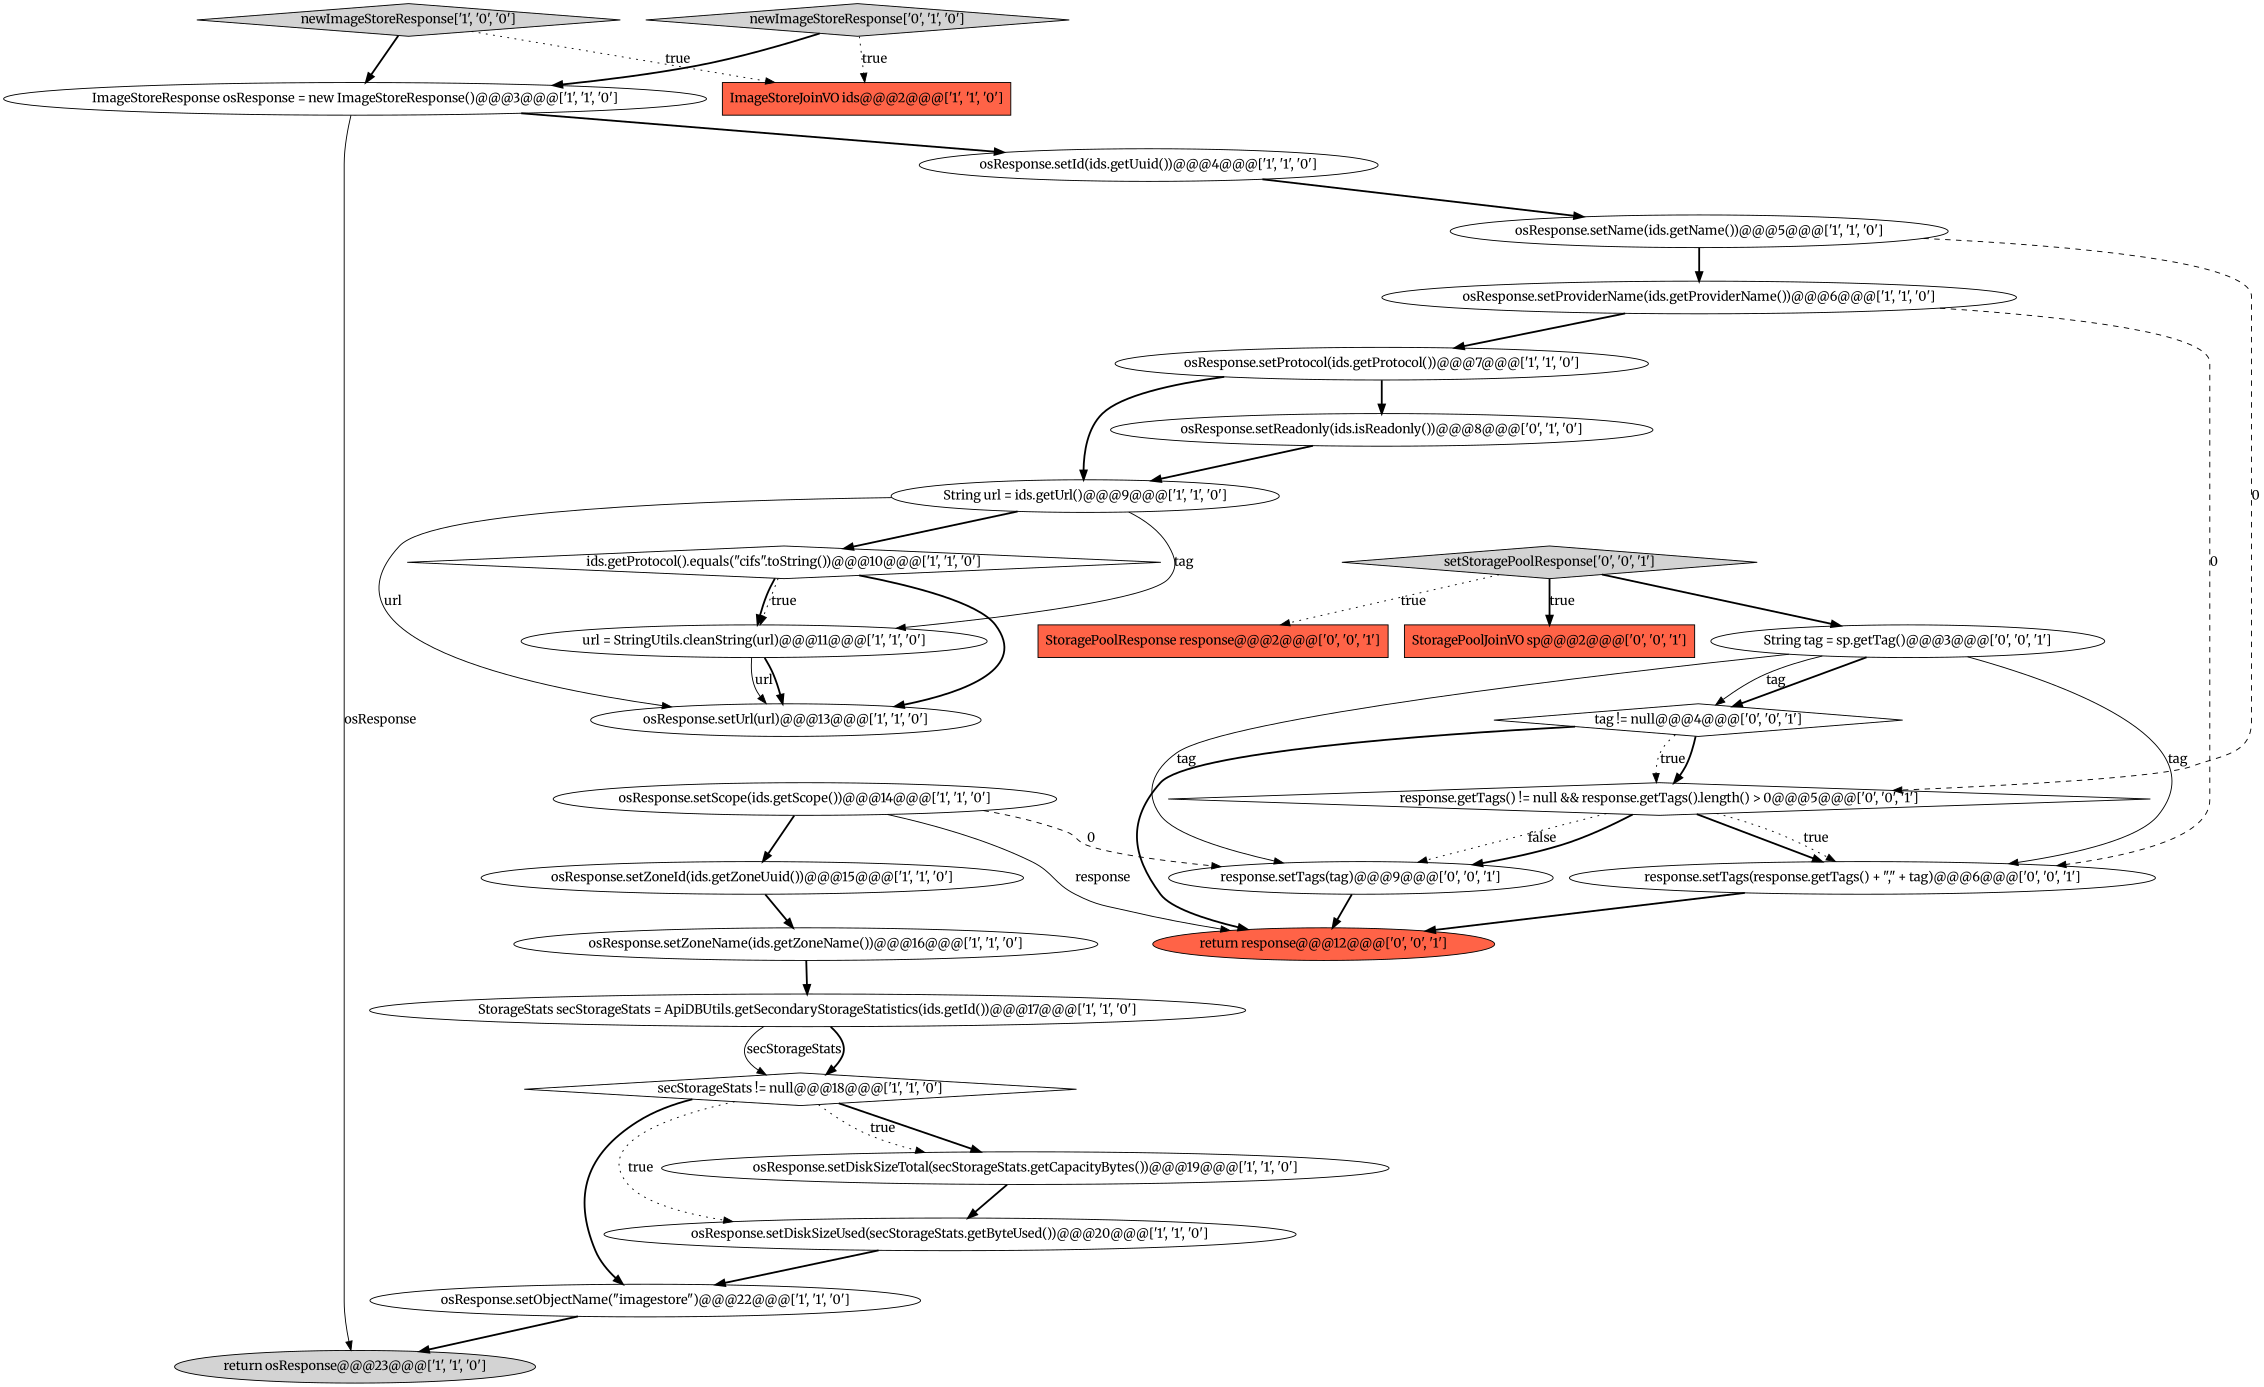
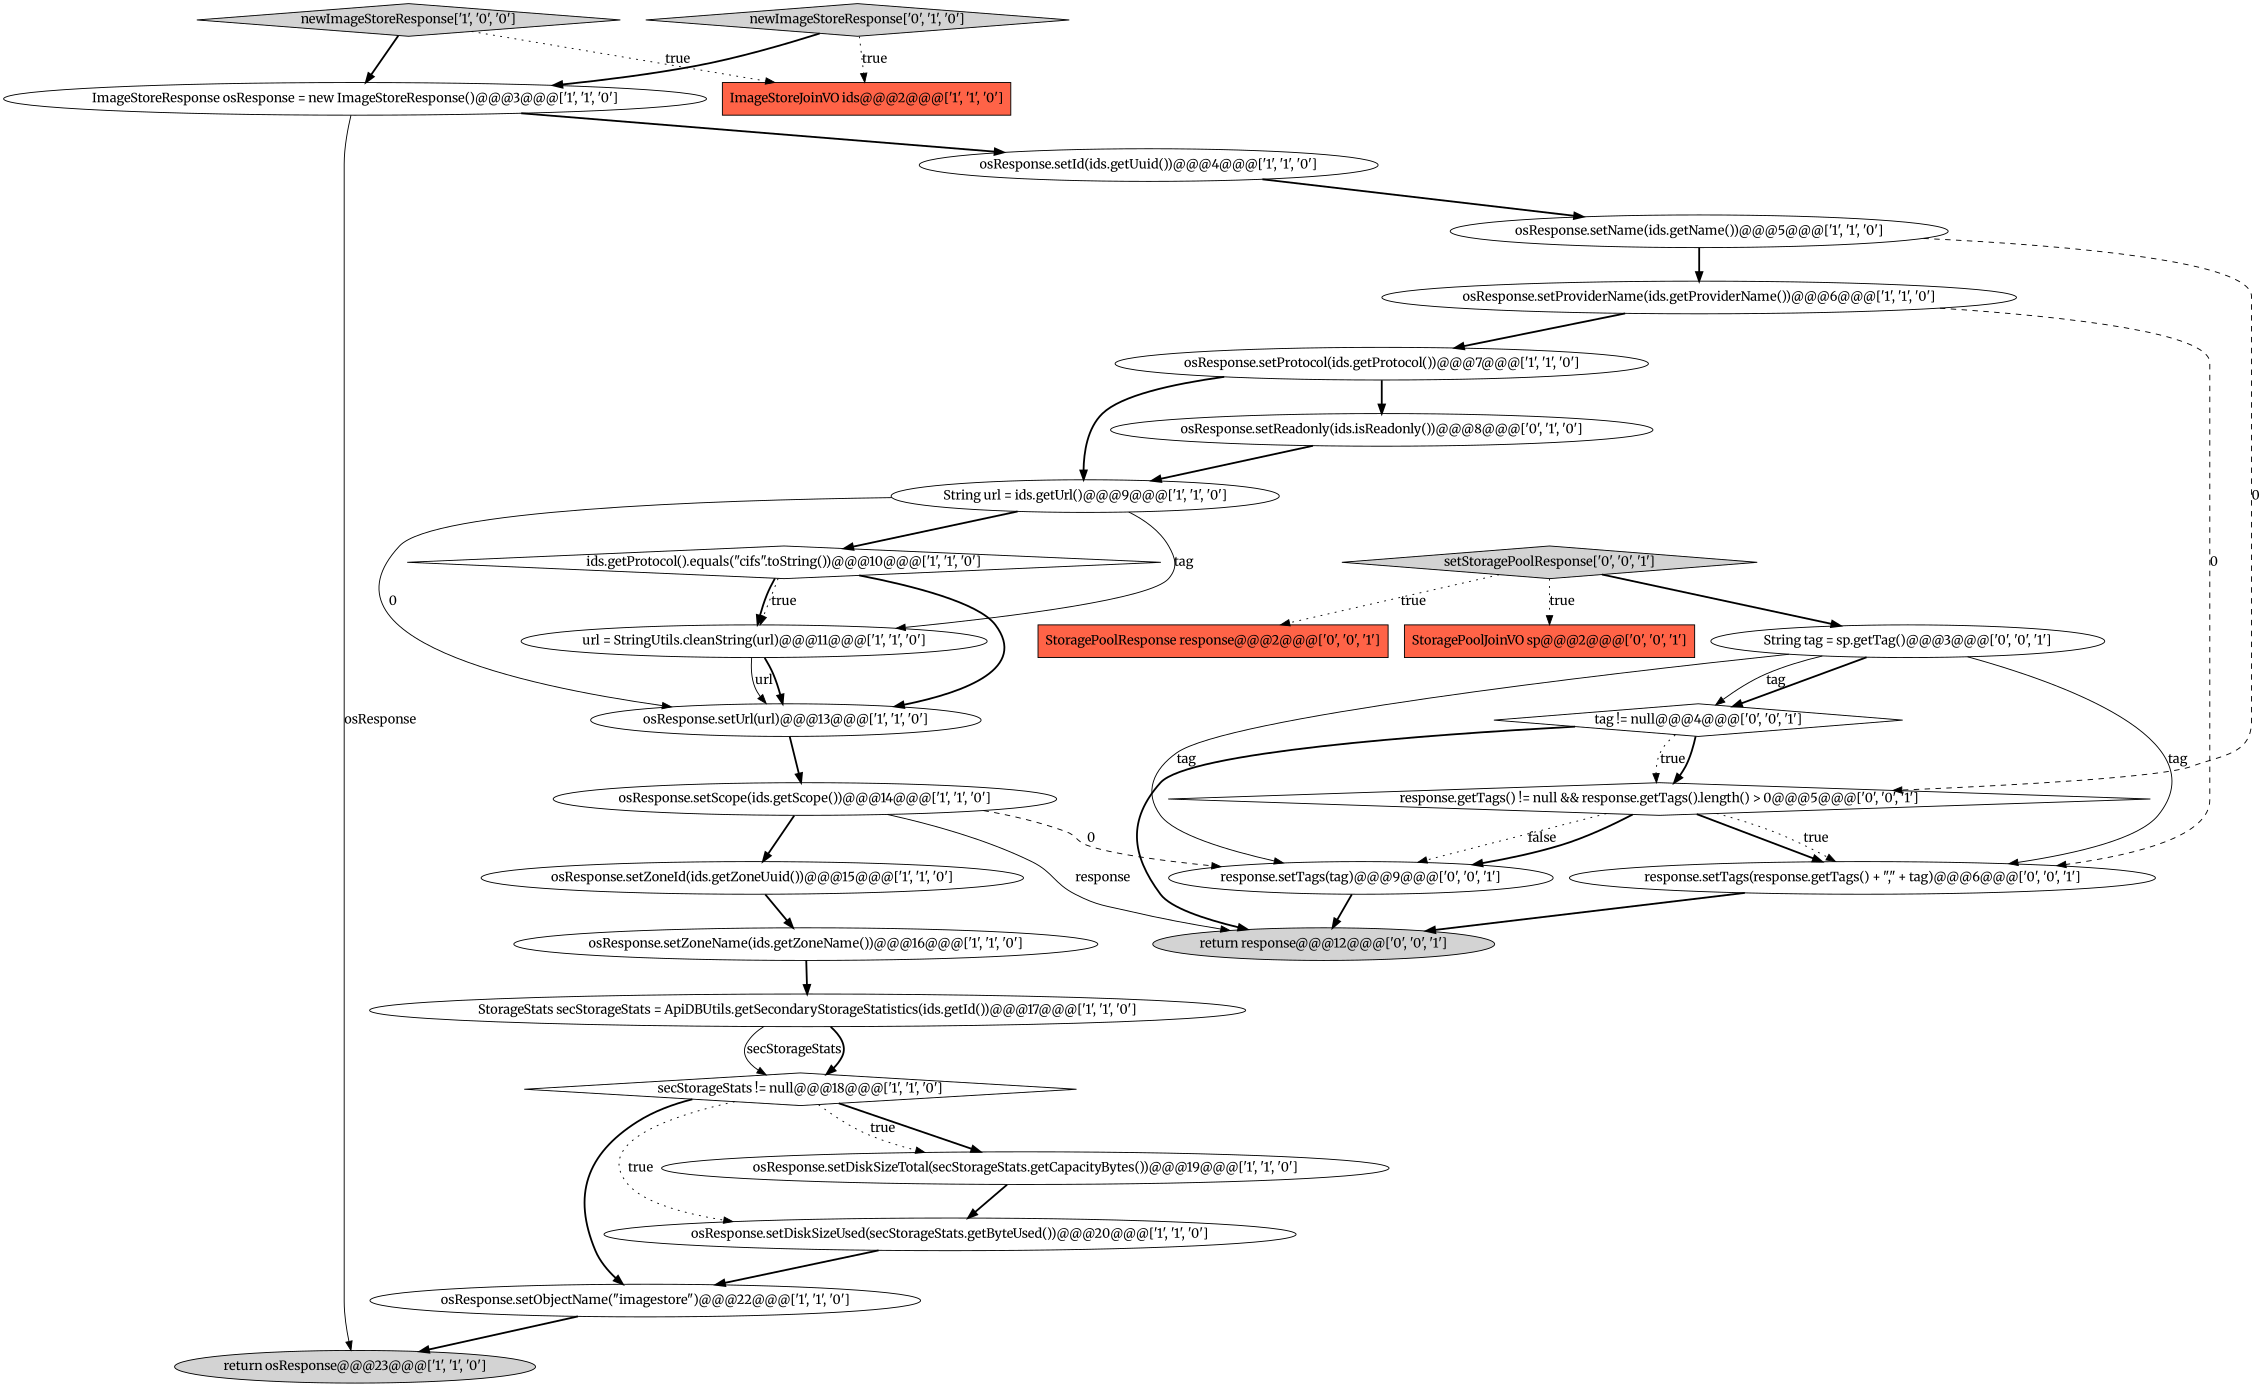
(1550, 597) -> (1550, 597)
(393, 602) -> (393, 602)
none -> (794, 755)
(1324, 944) -> (1324, 944)
